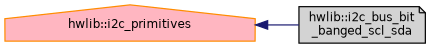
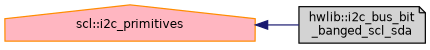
(130, 25) -> (130, 25)
